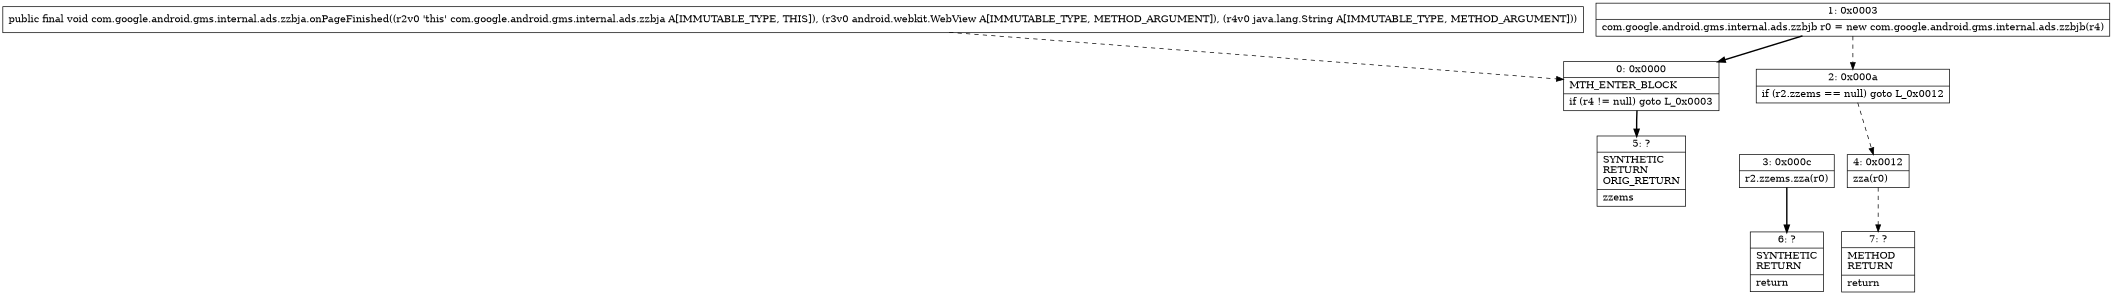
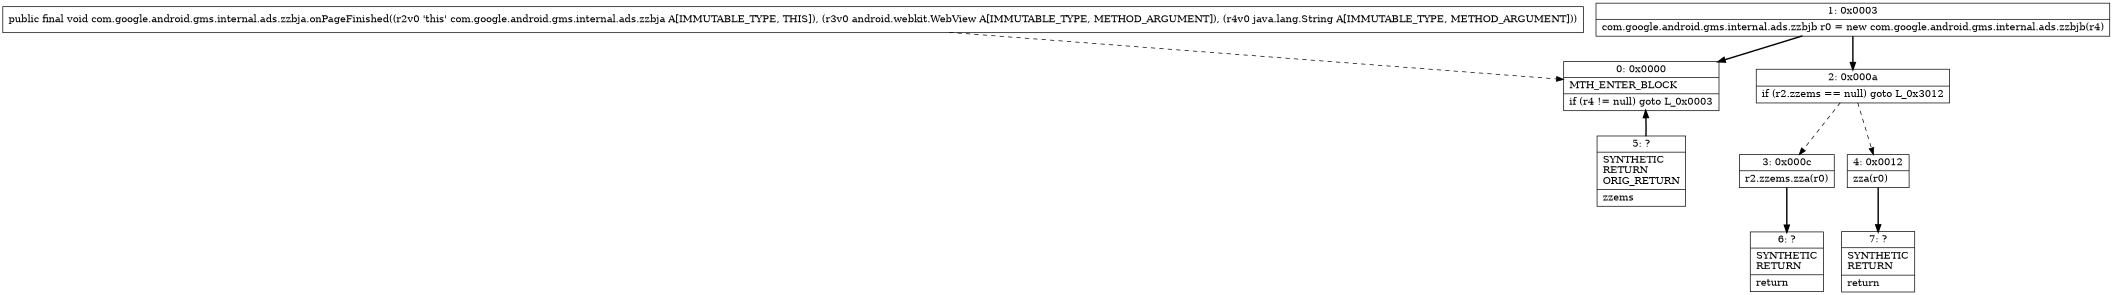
(1853, 49) -> (1853, 49)
(1853, 94) -> (1853, 94)
(1637, 120) -> (1646, 127)
none -> (1822, 126)
(1878, 206) -> (1878, 206)
(1871, 256) -> (1878, 256)
